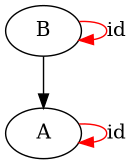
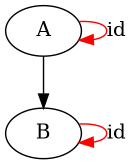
(44, 75) -> (44, 75)
